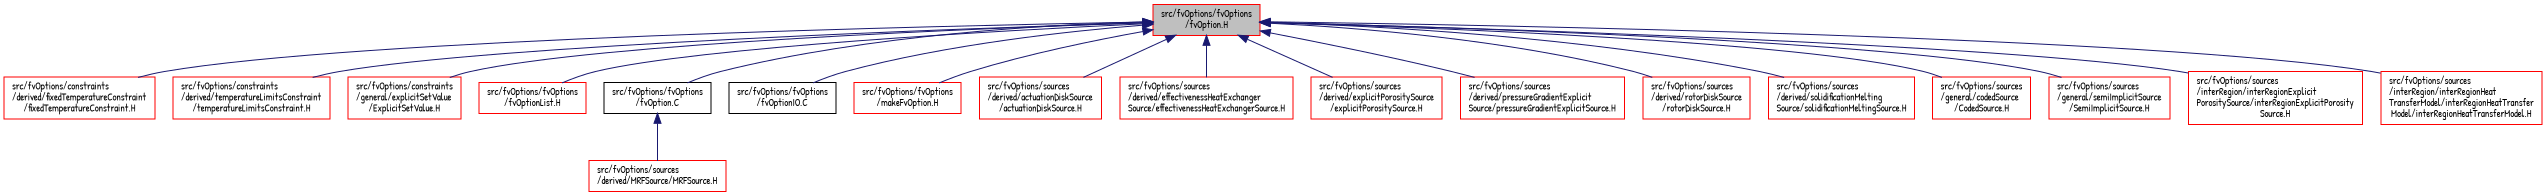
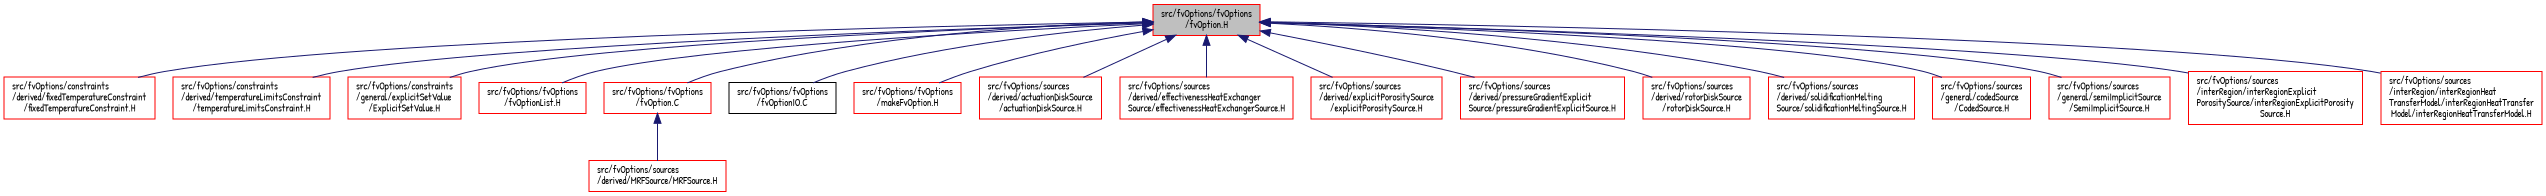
(658, 98) -> (658, 98)
